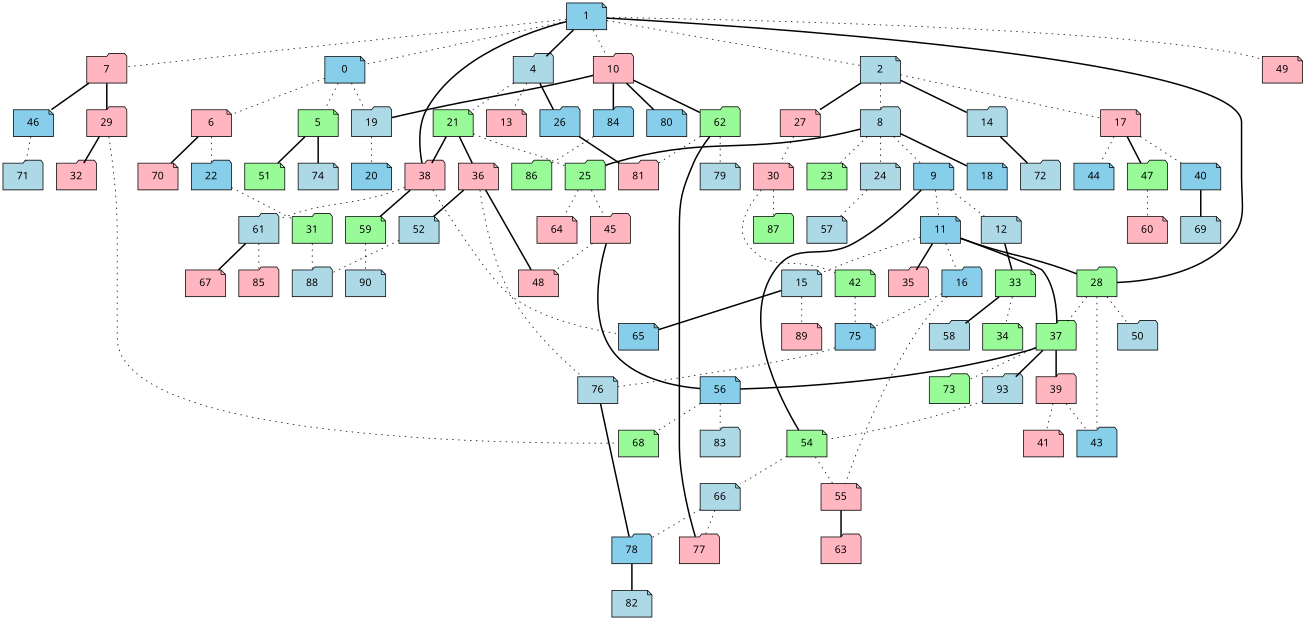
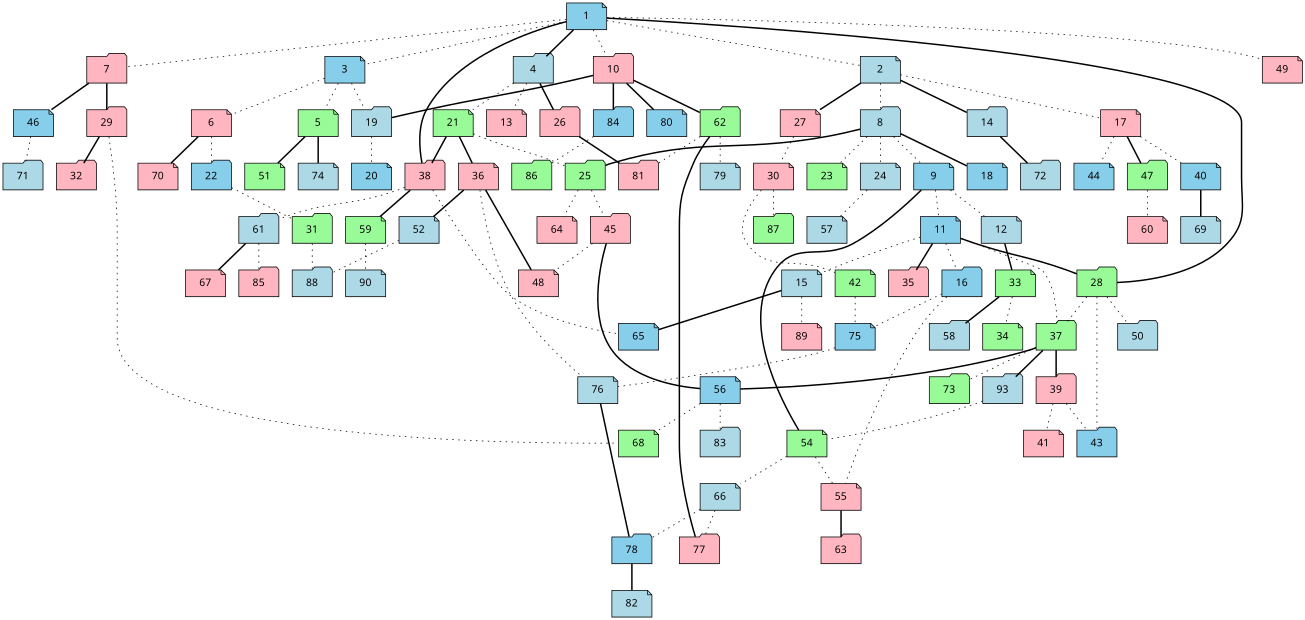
(345, 70) -> (345, 70)
(560, 123) -> (560, 123)
(1028, 264) -> (1028, 264)
